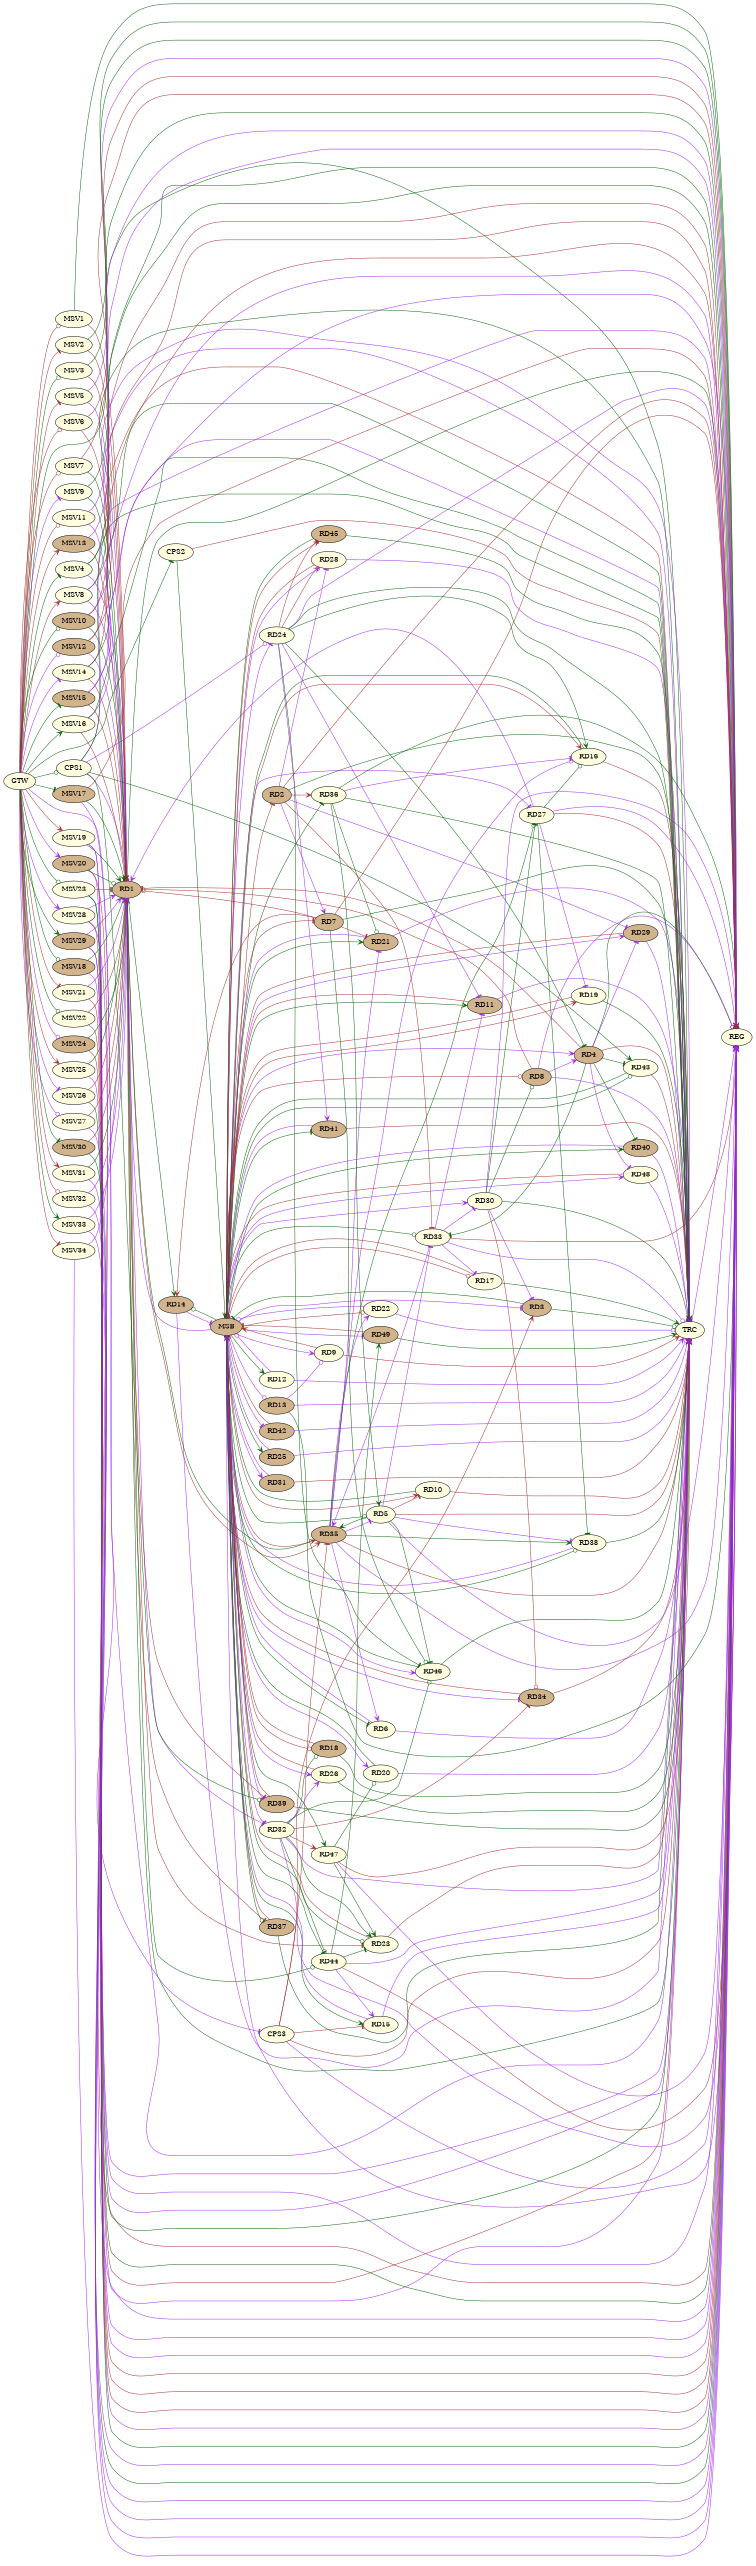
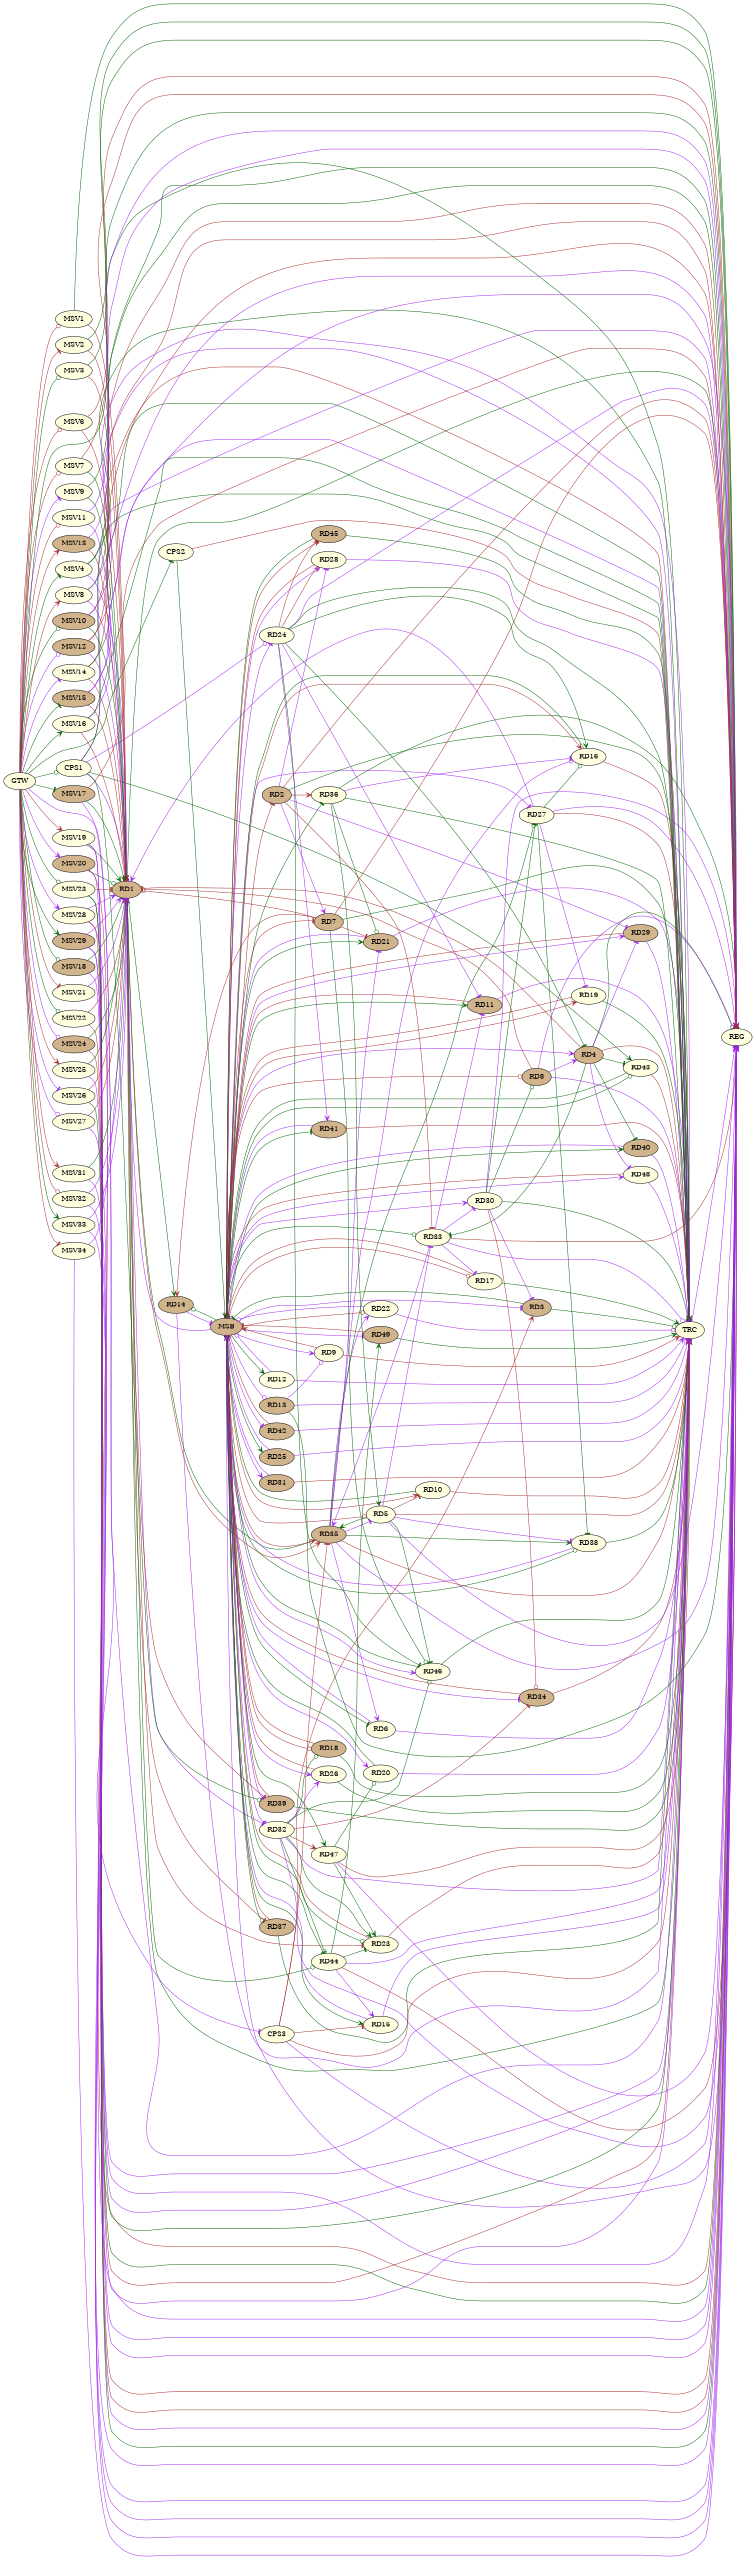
(74, 397) -> none
(74, 1148) -> none
(241, 1481) -> (241, 1481)
(382, 2374) -> none
